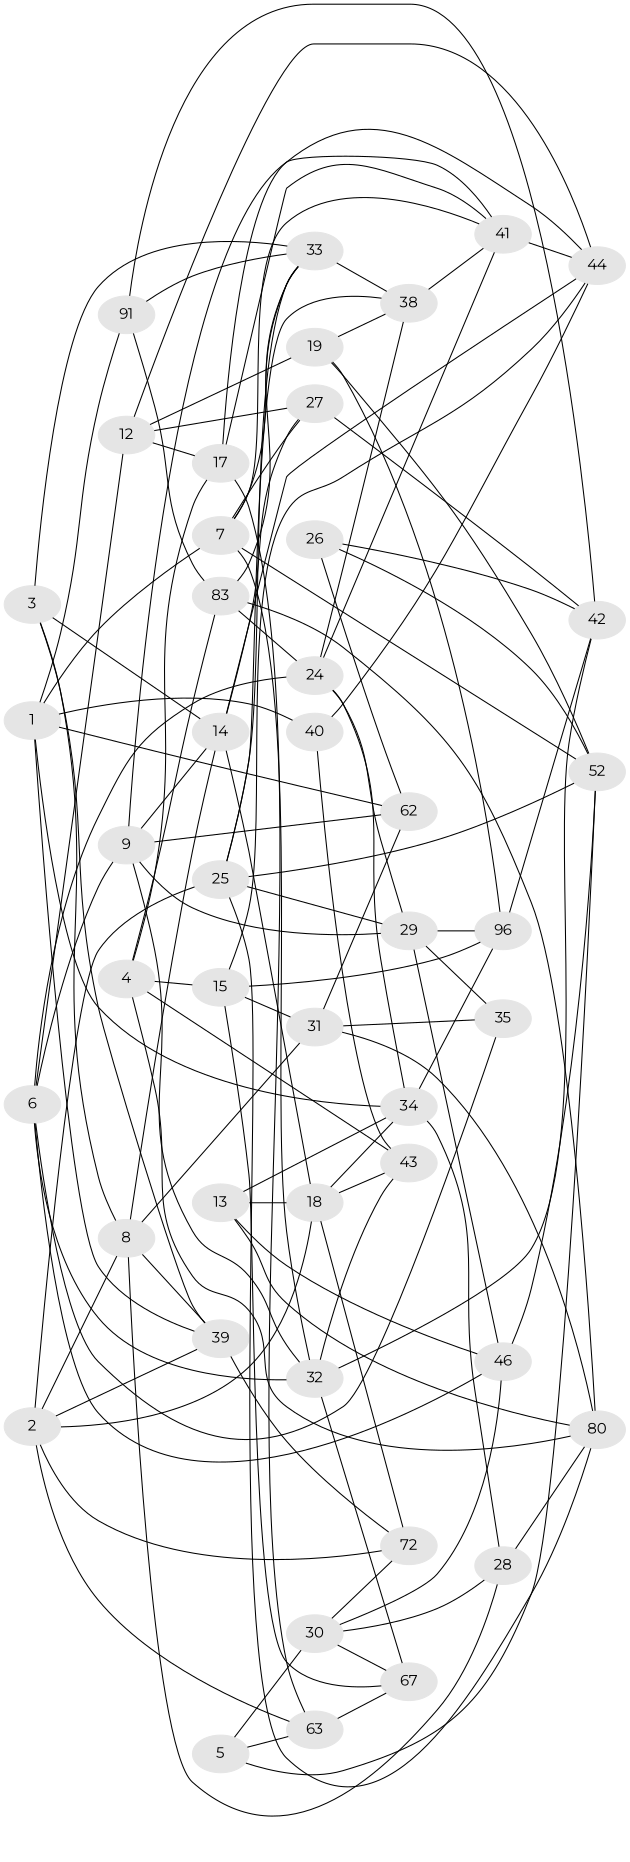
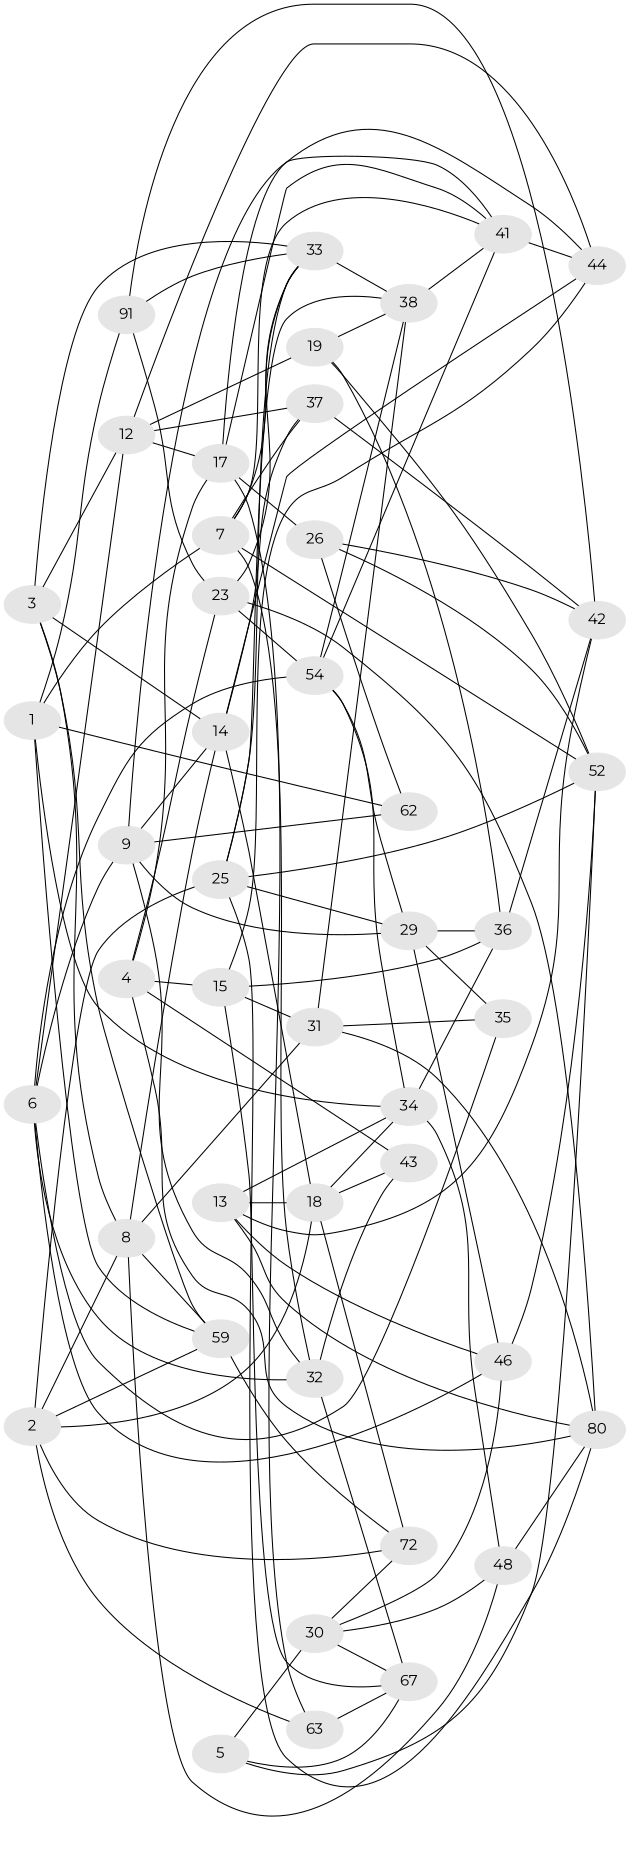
(315, 404) -> (315, 404)
none -> (268, 501)
none -> (70, 537)
(221, 596) -> (221, 596)
(315, 676) -> (315, 676)
(315, 732) -> none
(366, 910) -> (364, 648)
(503, 931) -> (503, 931)
(566, 1017) -> (536, 1032)
(221, 1339) -> (221, 1339)
(503, 1566) -> (503, 1566)
(268, 1742) -> (336, 1761)
